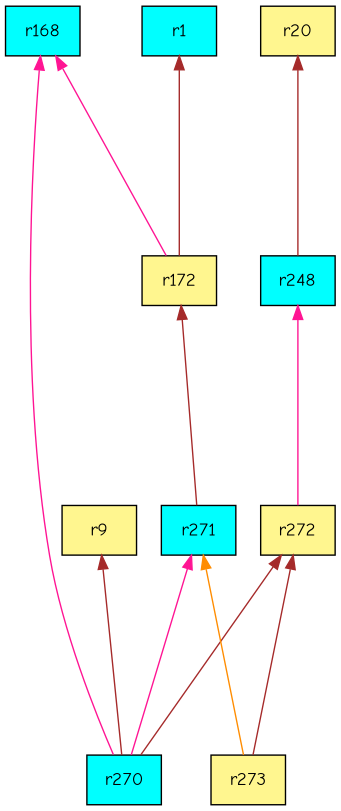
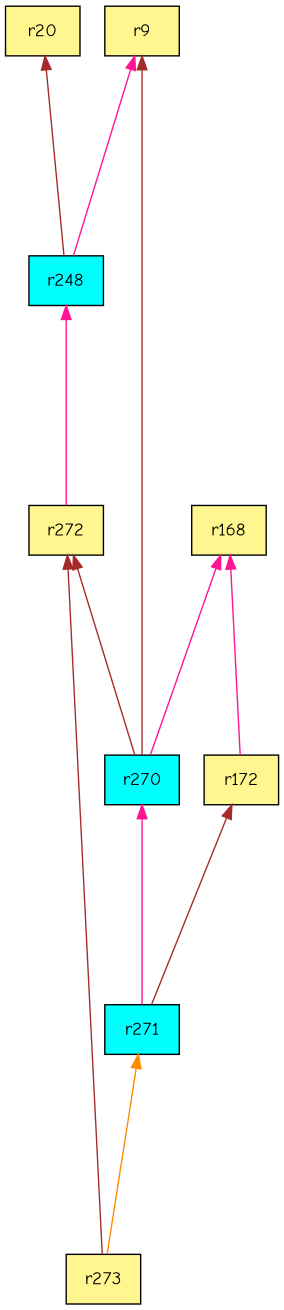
(43, 31) -> (229, 530)
(179, 31) -> none
none -> (102, 162)
(159, 662) -> (142, 912)
